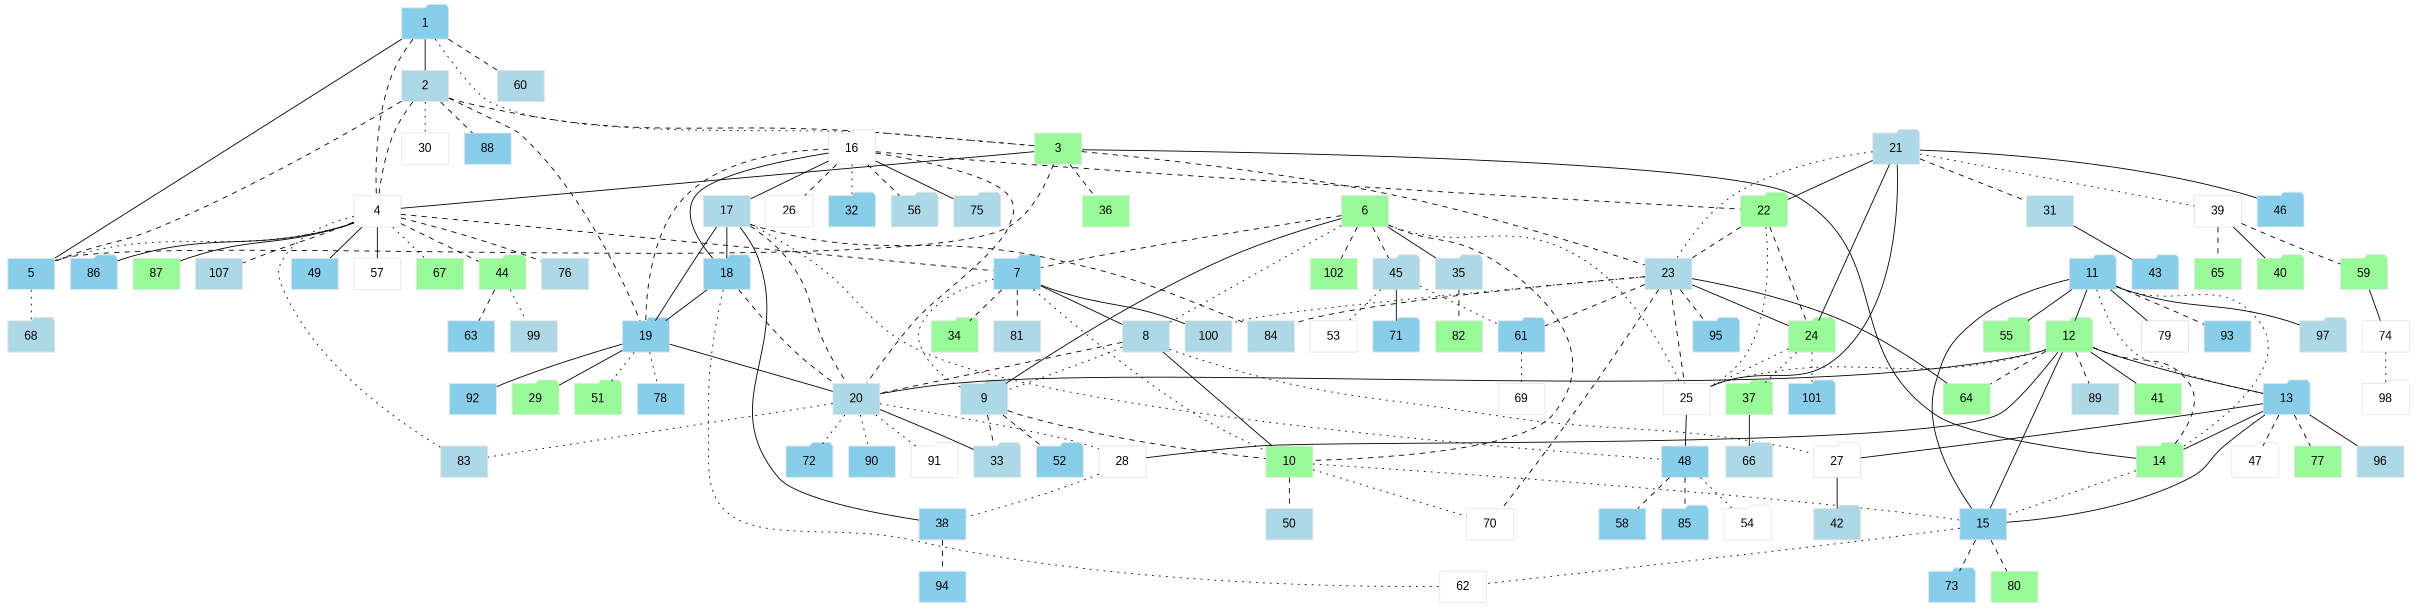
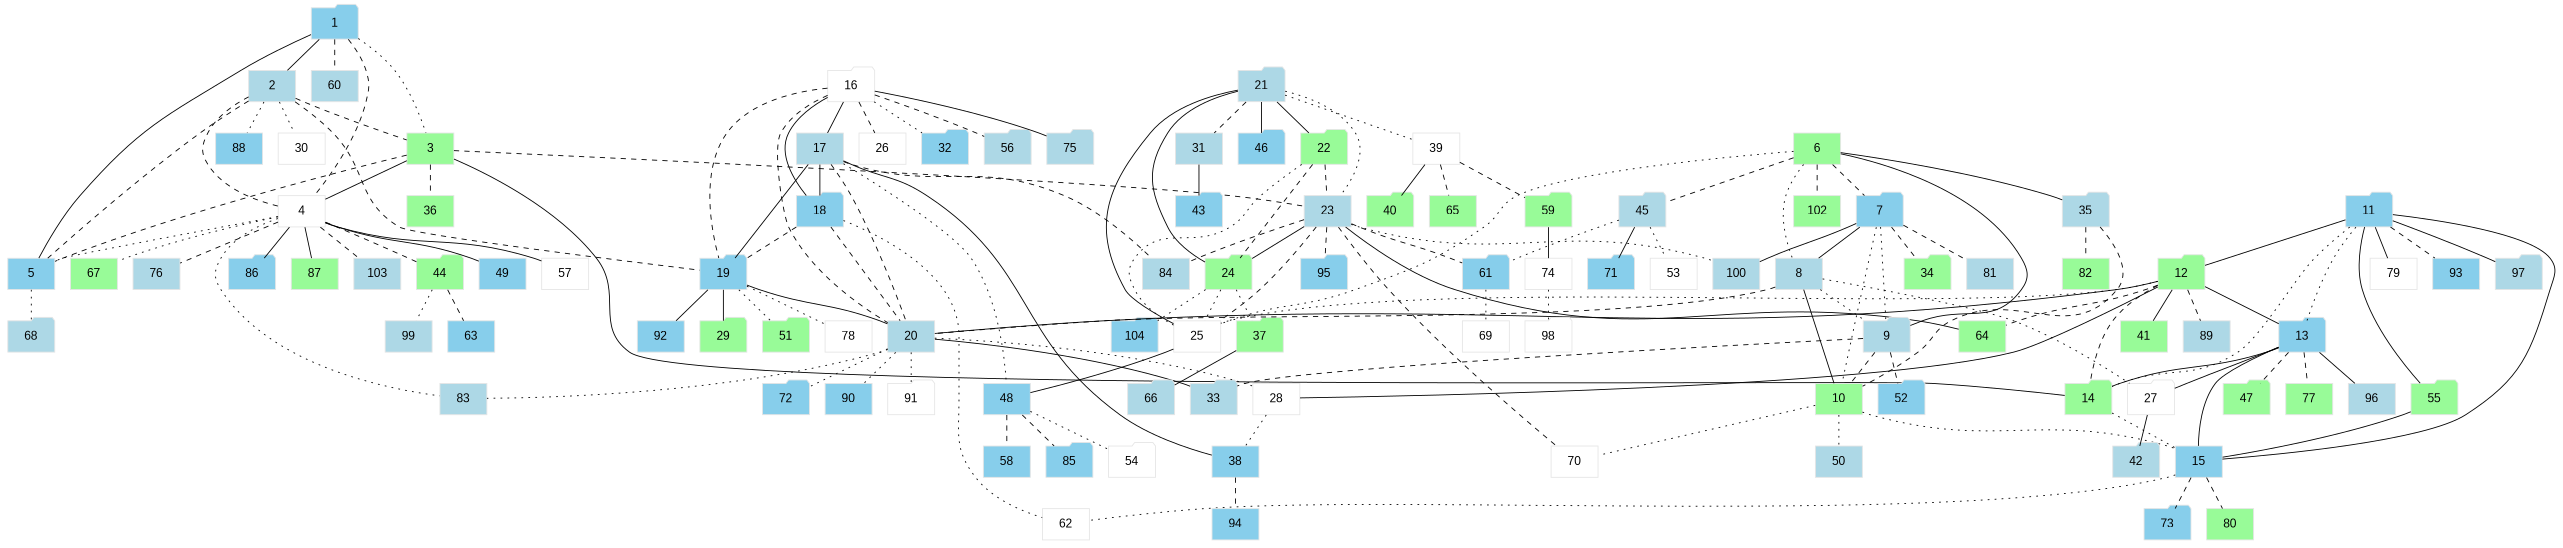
(457, 117) -> (256, 117)
(1286, 182) -> none
(682, 241) -> none
(219, 274) -> (377, 274)
(686, 305) -> (772, 243)
(1567, 391) -> (2017, 311)
(661, 399) -> (849, 336)
(1812, 399) -> (1135, 336)
(2026, 430) -> (2318, 439)
(2255, 462) -> (2247, 399)
(1289, 493) -> (1839, 430)
